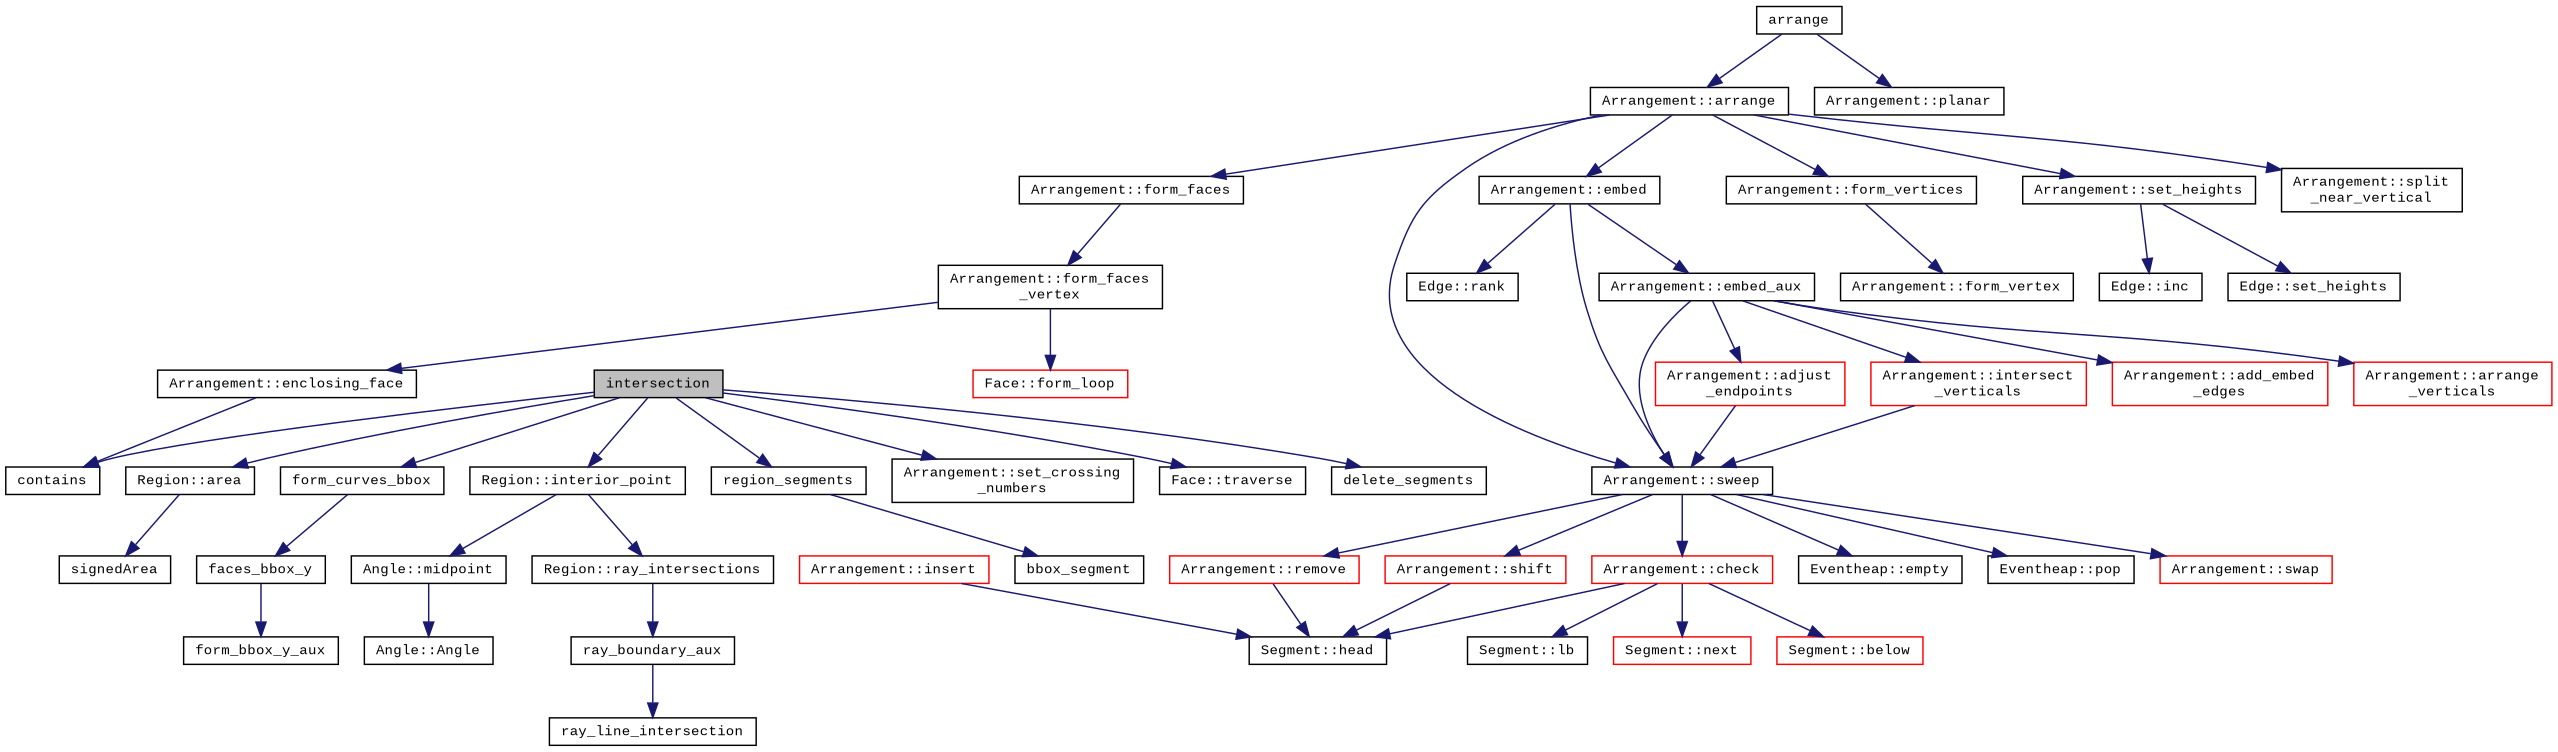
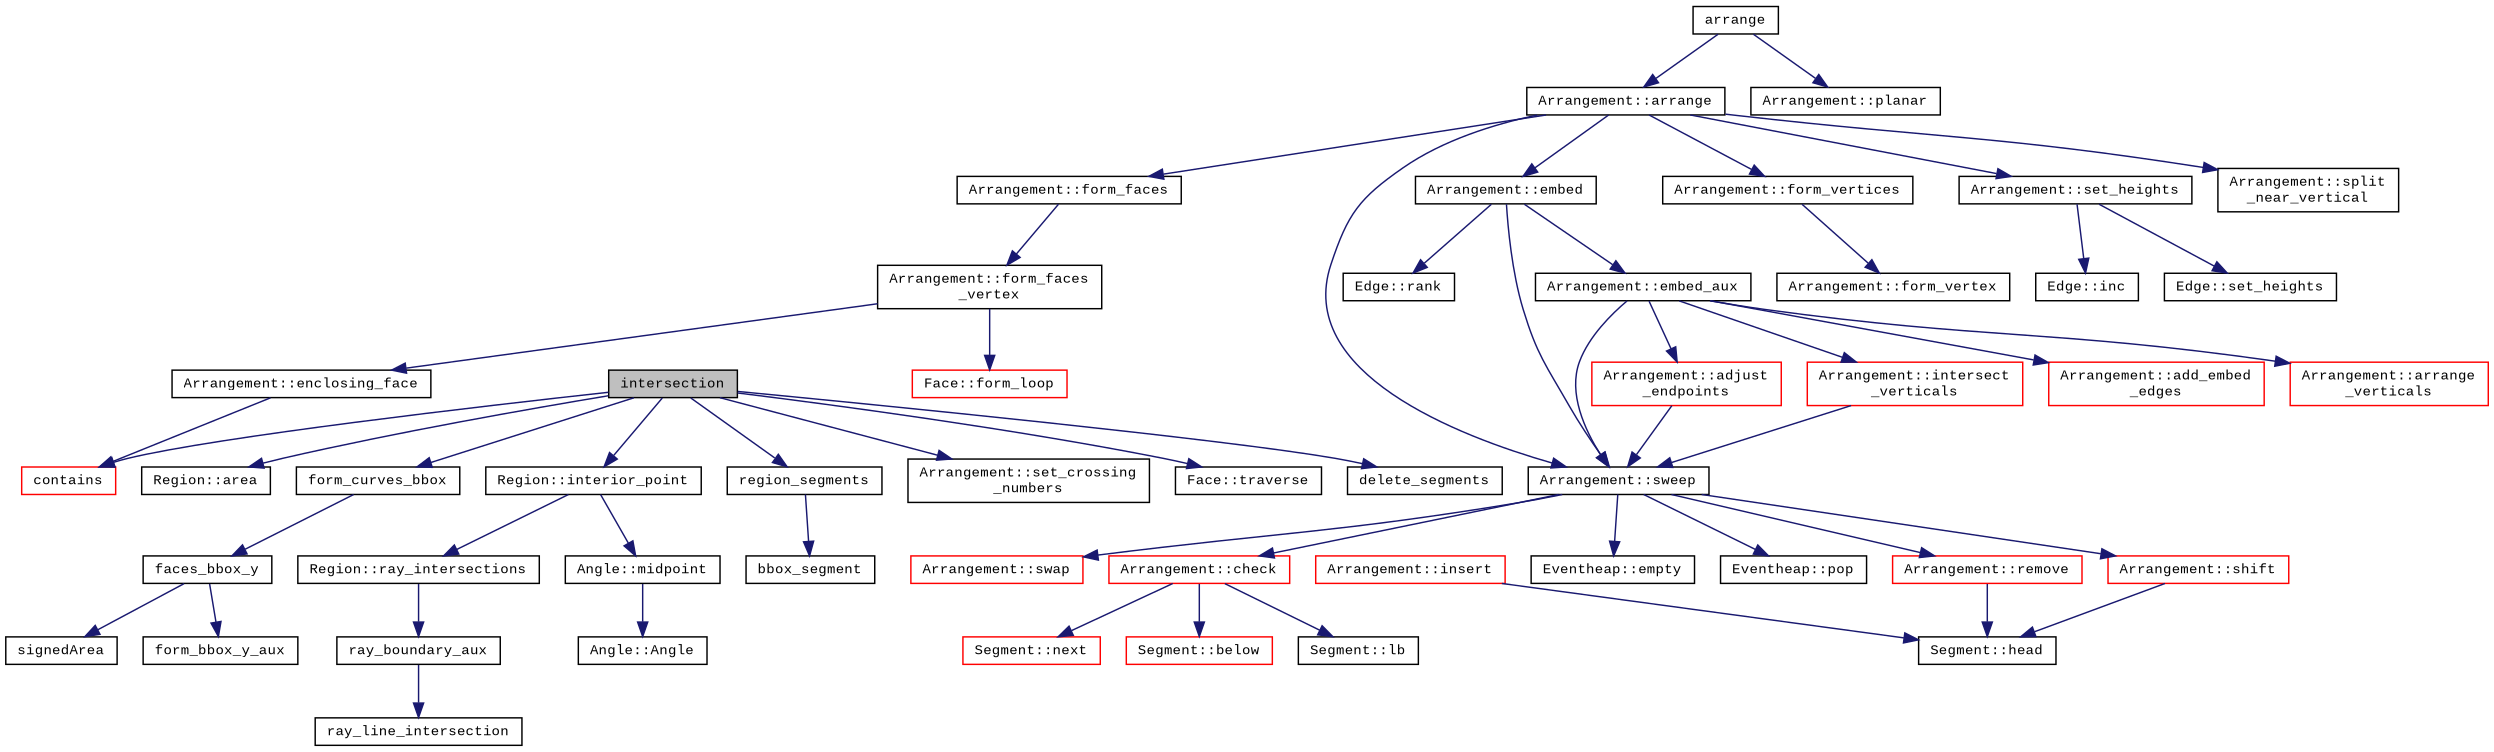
(53, 481) -> (69, 481)
(157, 520) -> (141, 607)
(1507, 609) -> none
